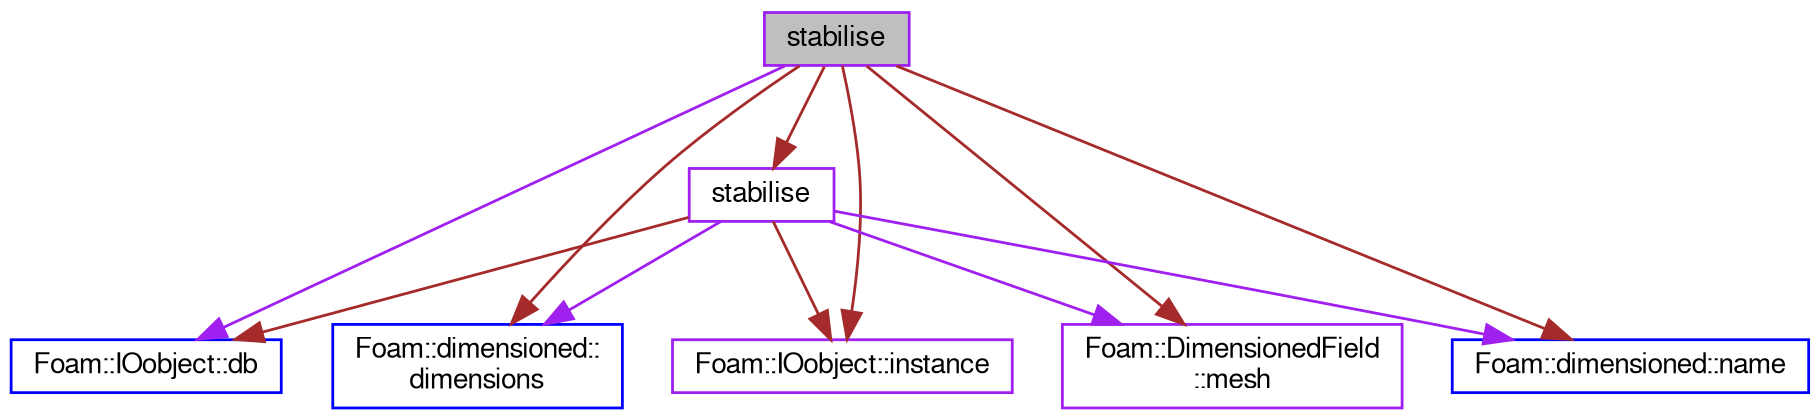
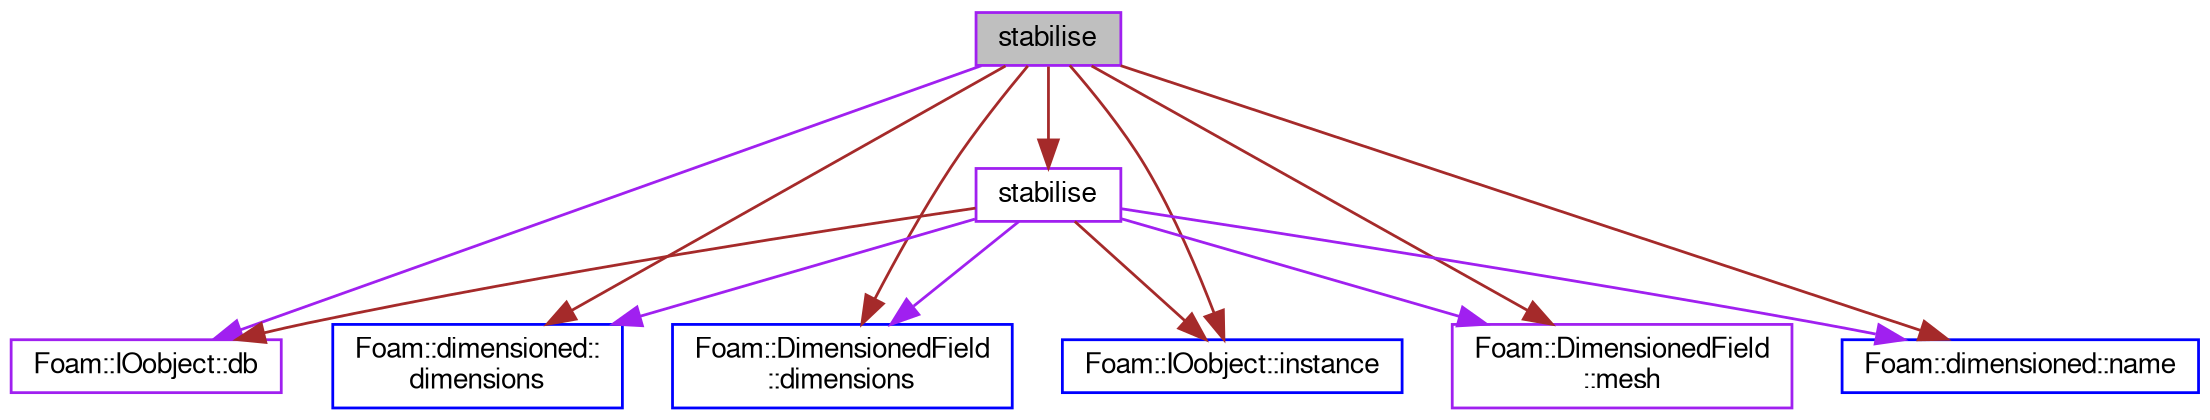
(146, 366) -> (146, 366)
none -> (842, 366)
(842, 366) -> (1232, 366)
